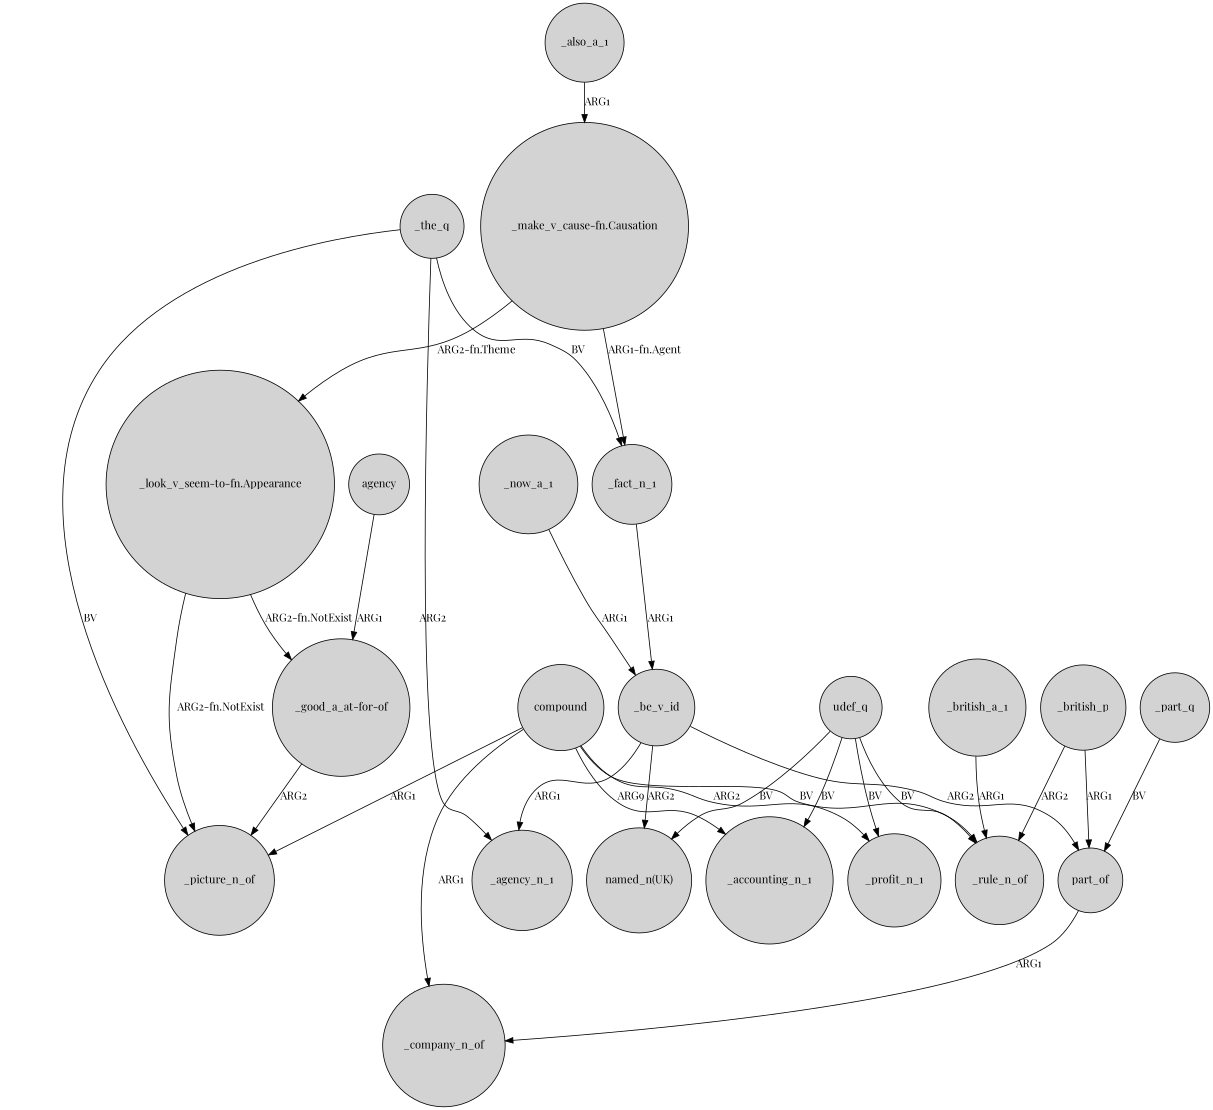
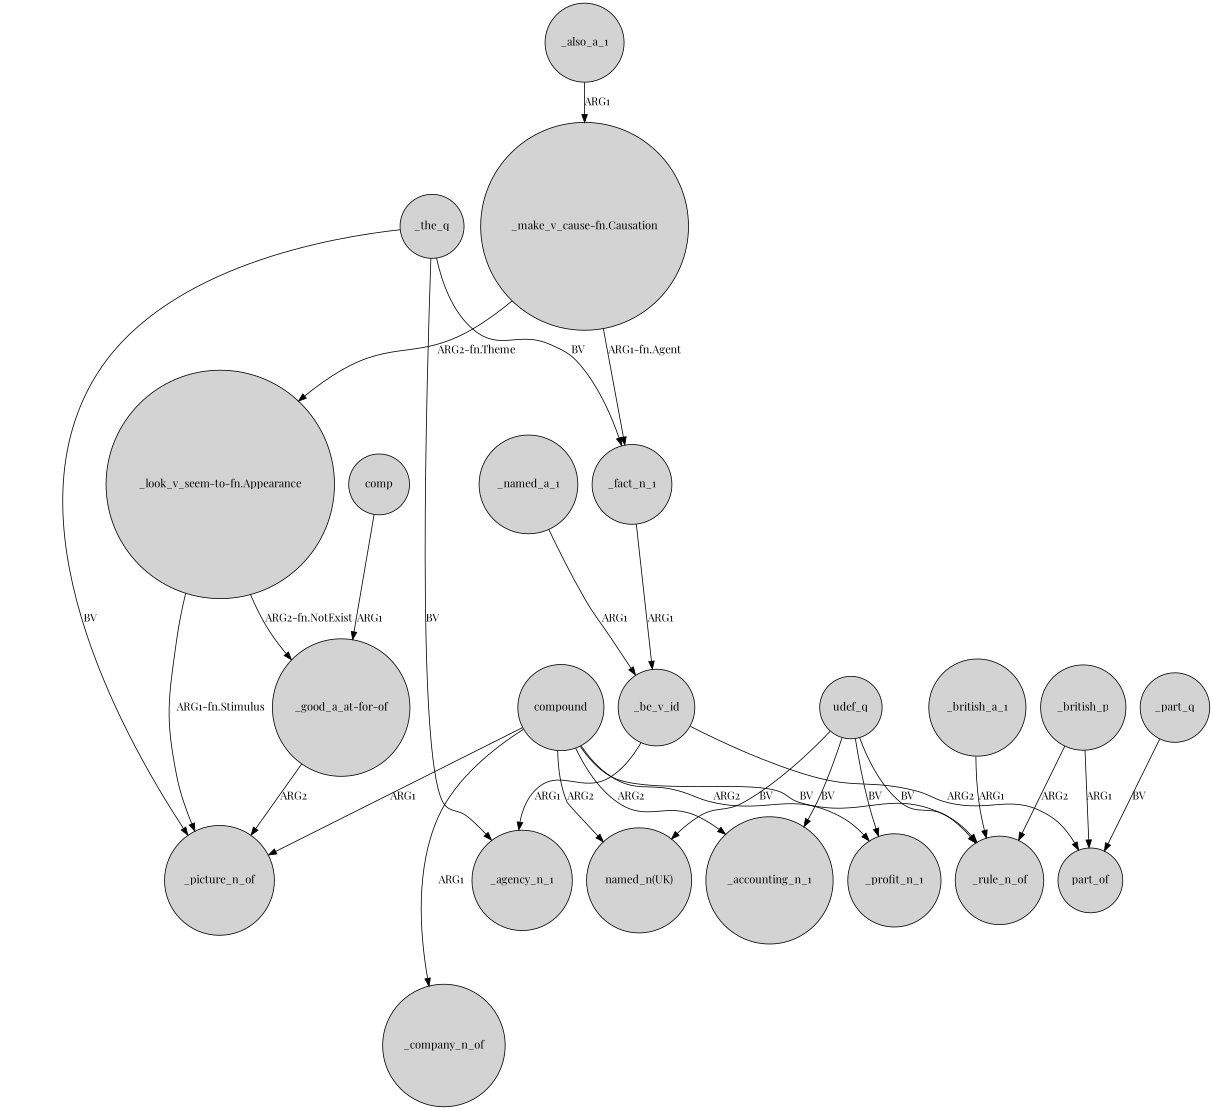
(379, 484) -> (379, 484)
(528, 484) -> (528, 484)
(433, 619) -> (433, 619)
(221, 708) -> (221, 708)
(649, 779) -> (566, 799)
(631, 797) -> (631, 797)
(808, 1009) -> none
